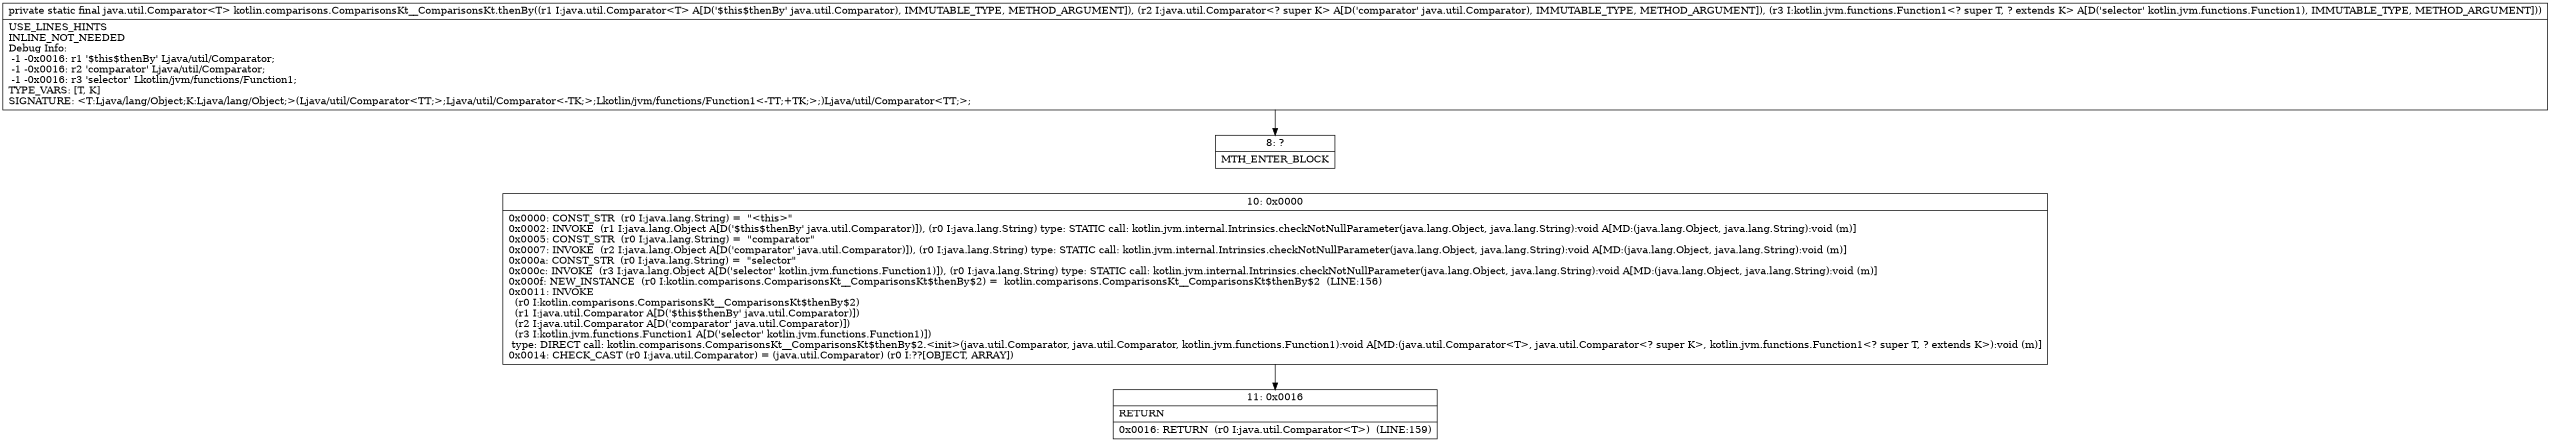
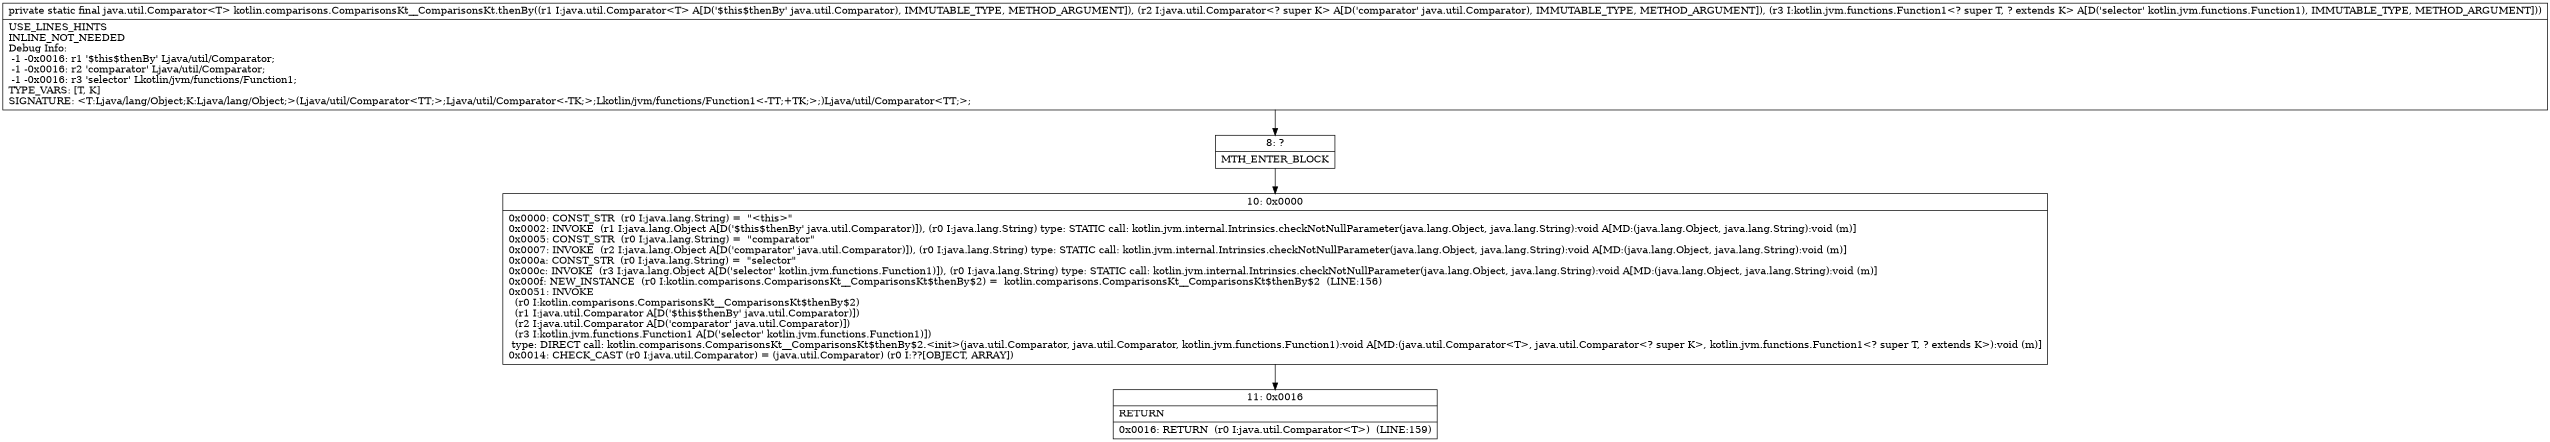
none -> (1275, 177)
(554, 292) -> (554, 292)
